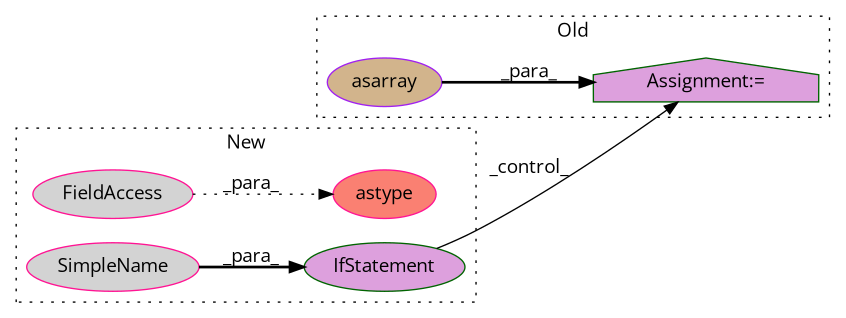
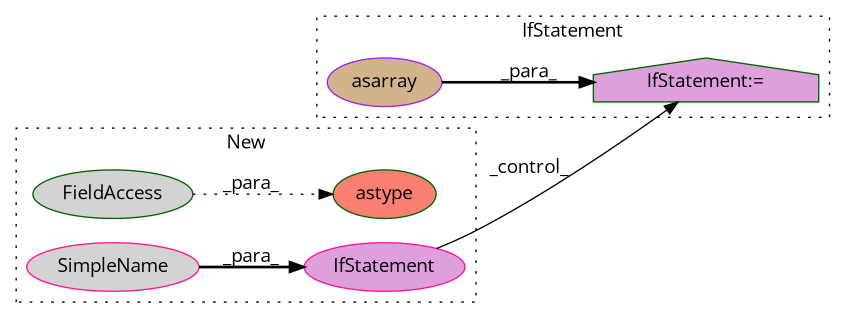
(573, 32) -> (573, 32)
(706, 82) -> (706, 82)
(113, 194) -> (113, 194)
(385, 194) -> (385, 194)
(385, 267) -> (385, 267)
